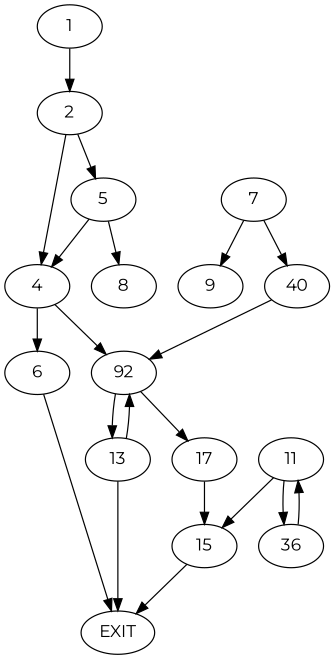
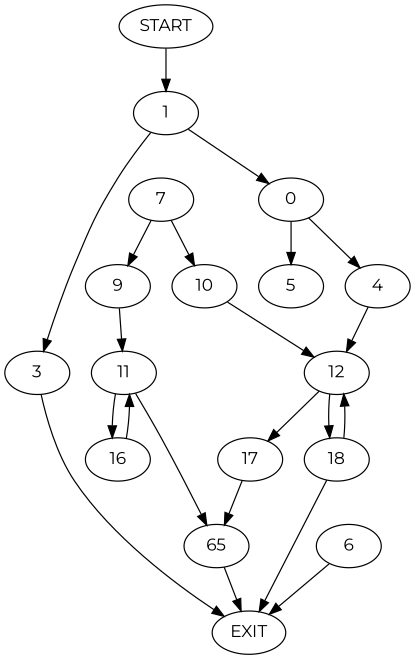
none -> (166, 26)
(70, 113) -> (291, 200)
(74, 238) -> none
(124, 286) -> none
(297, 286) -> (204, 286)
(37, 324) -> none
none -> (120, 324)
none -> (37, 373)
(124, 373) -> (337, 373)
(118, 459) -> (337, 459)
(204, 546) -> (216, 546)
(291, 546) -> (118, 459)
